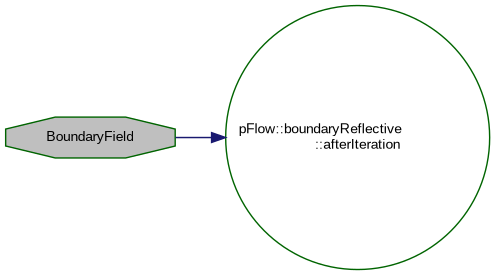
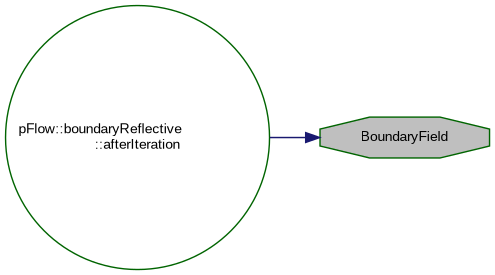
(193, 138) -> (288, 138)
